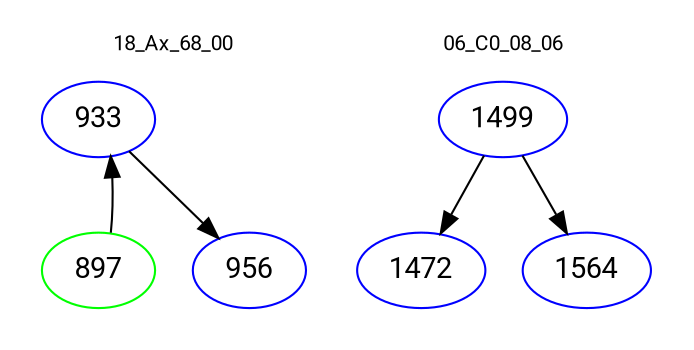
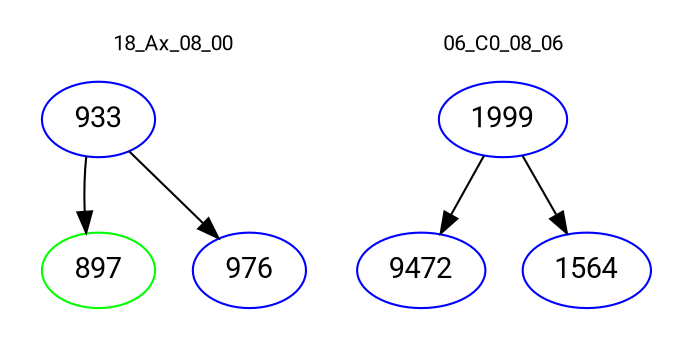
(174, 45) -> (174, 45)
(503, 119) -> (503, 119)
(113, 205) -> (85, 184)
(249, 270) -> (249, 270)
(421, 270) -> (421, 270)
